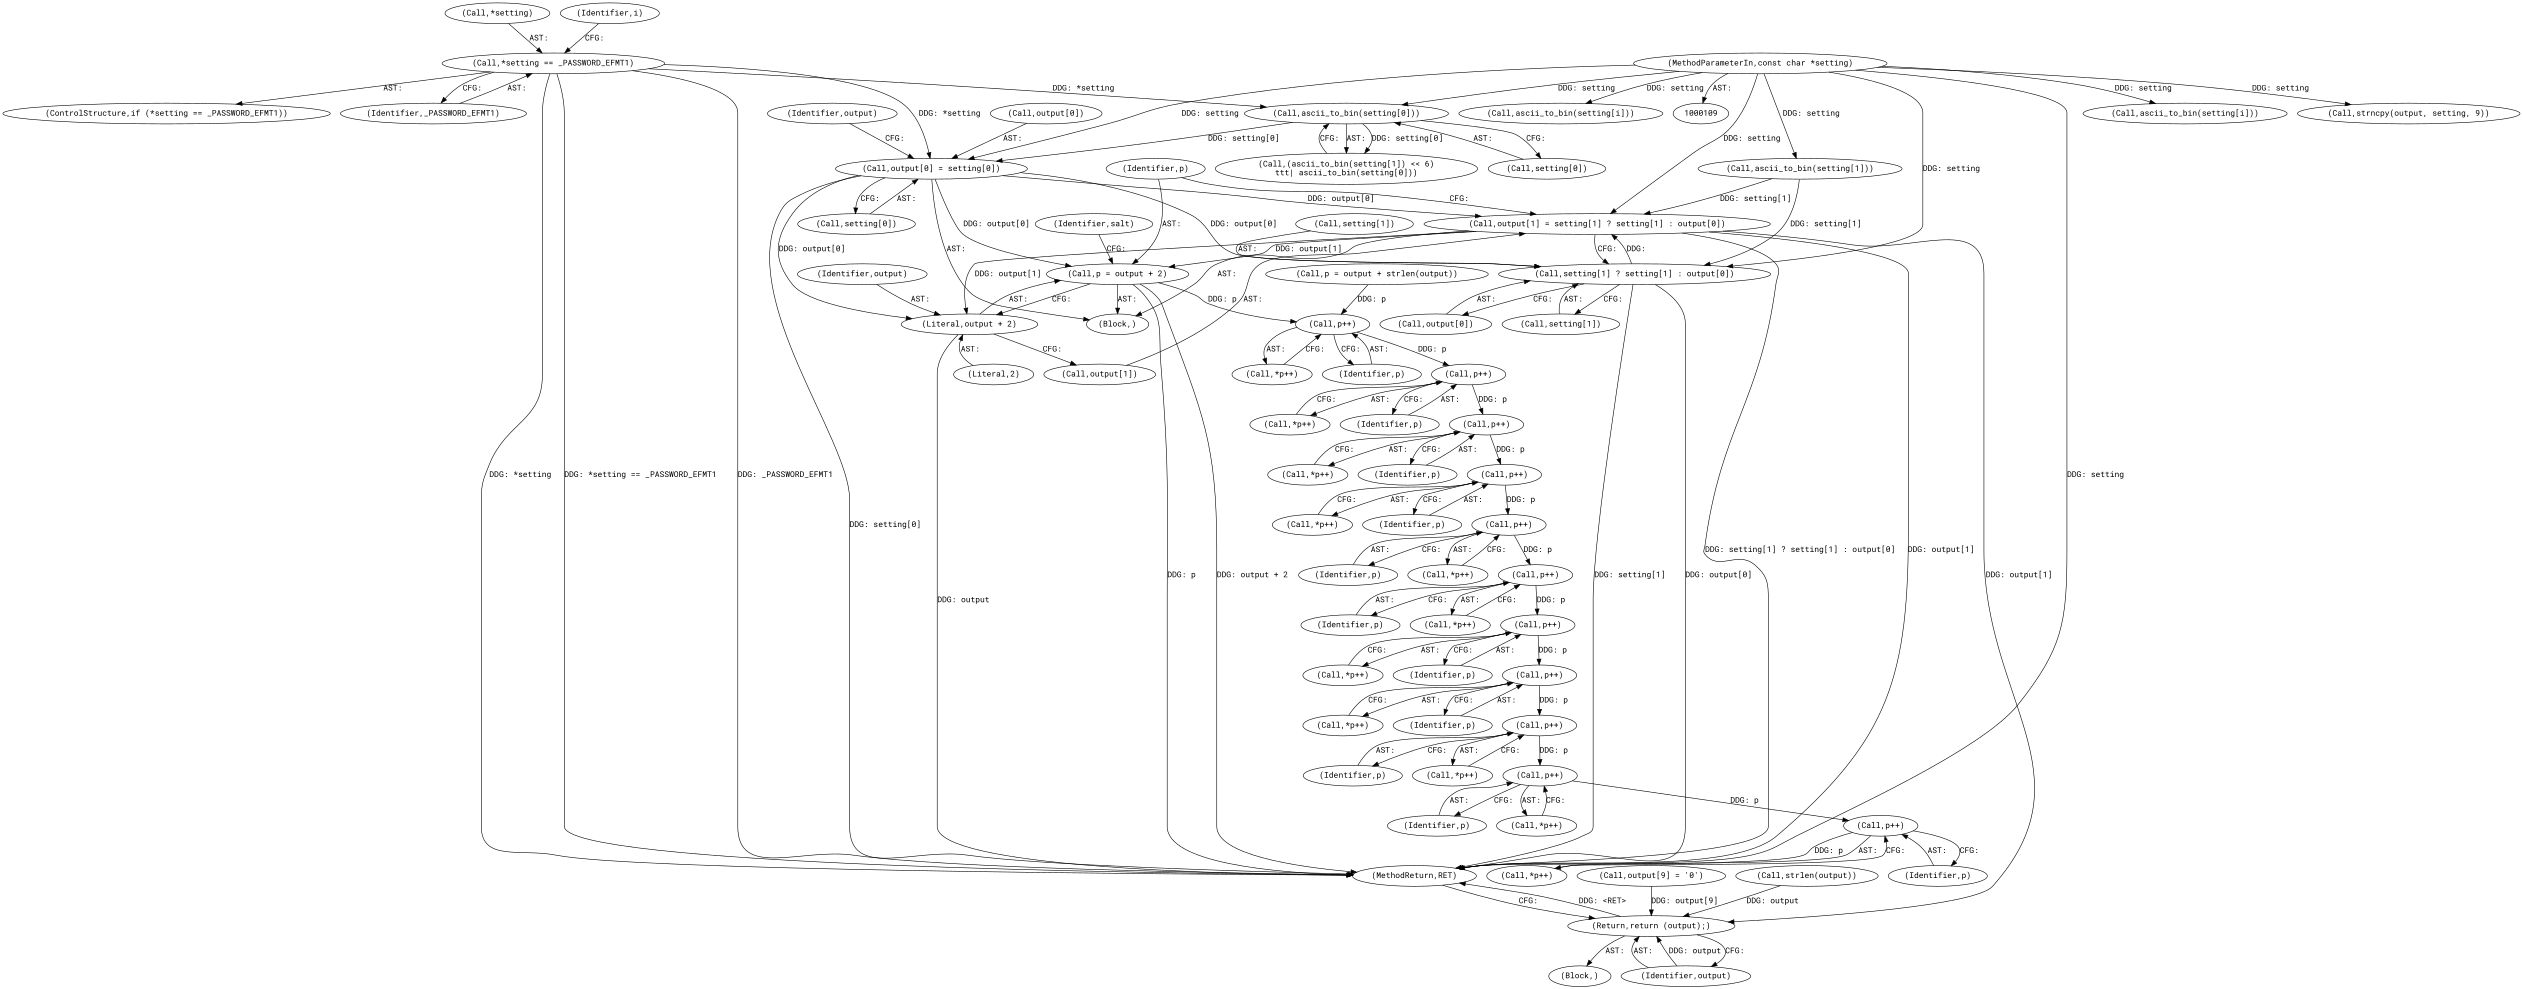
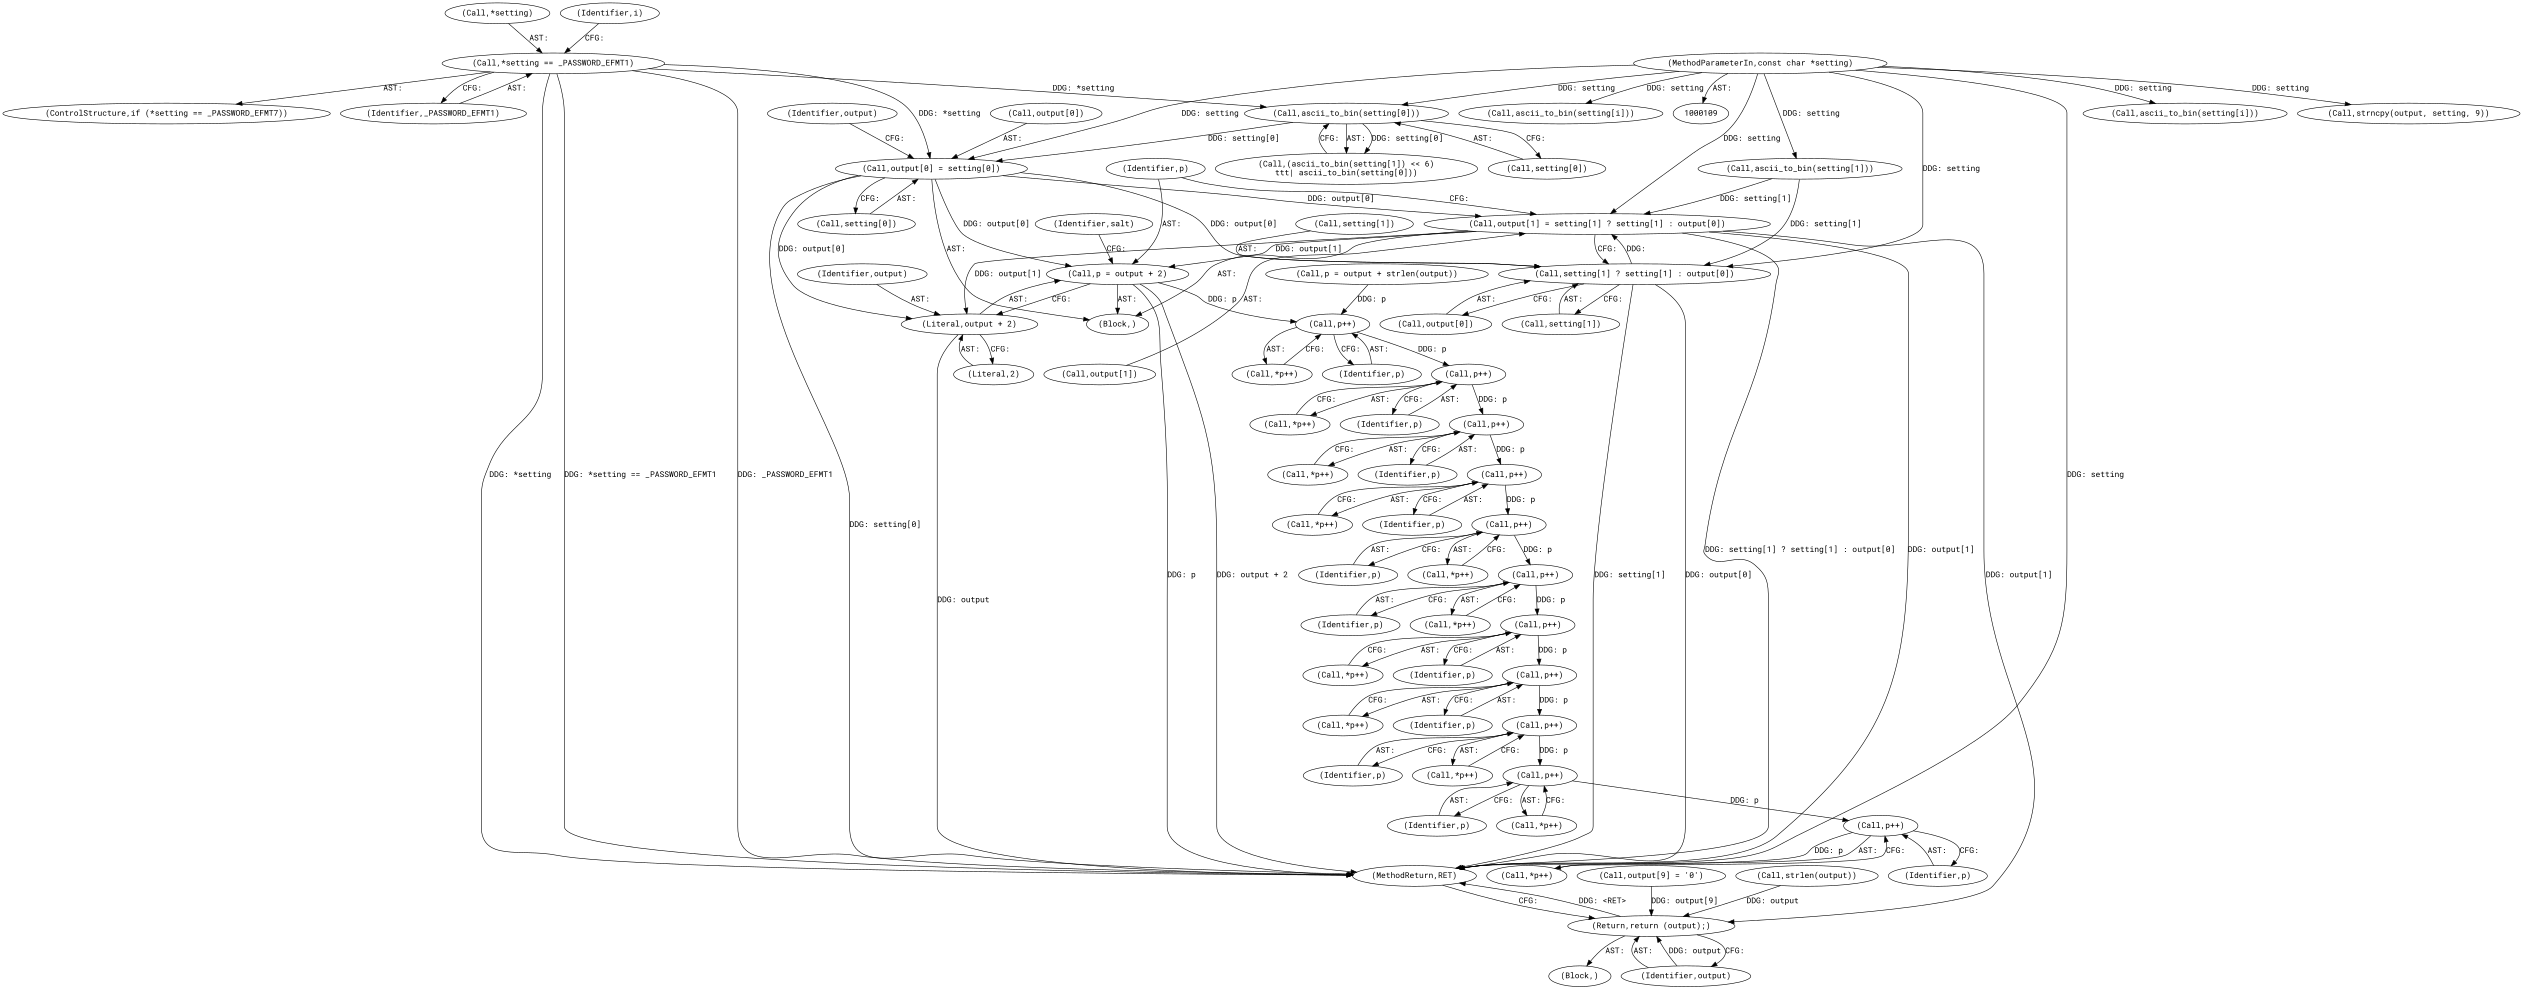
(167, 114) -> (167, 114)
(1032, 349) -> (988, 346)
